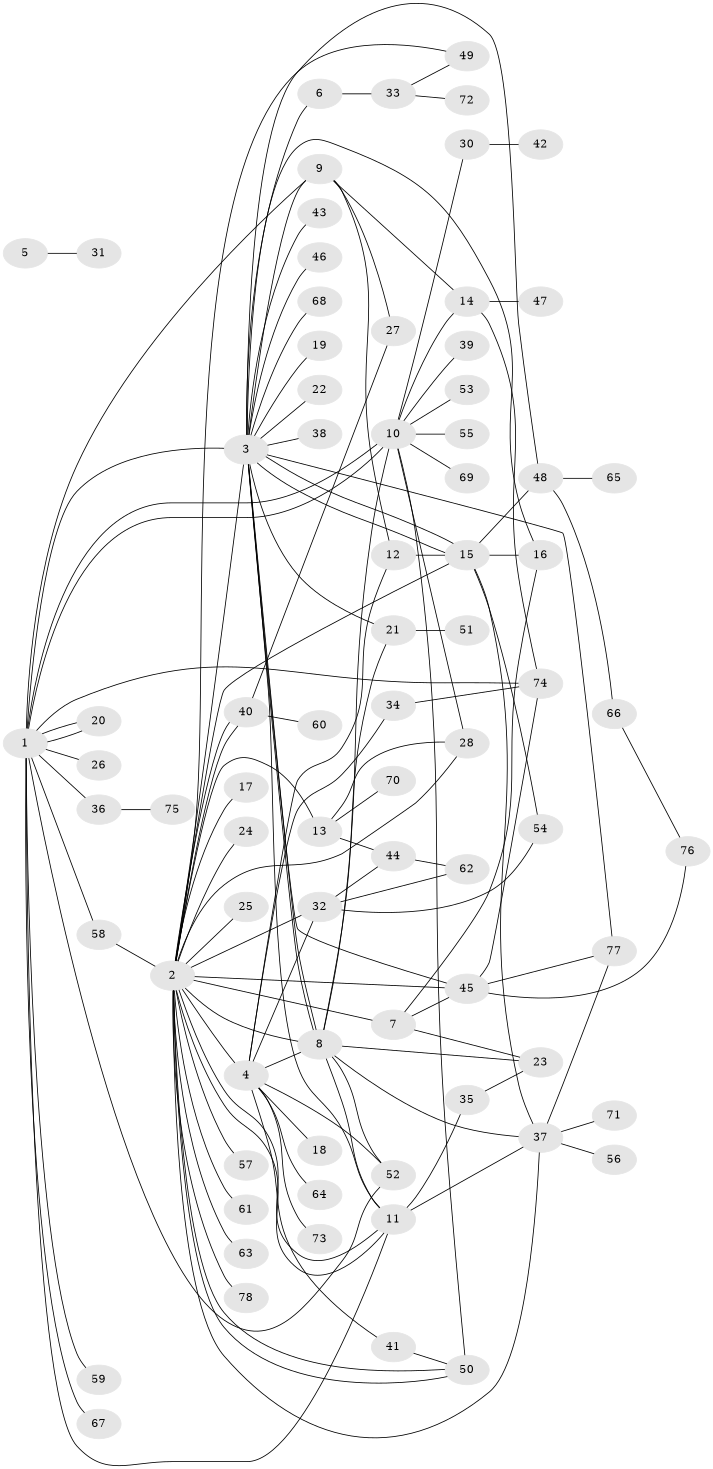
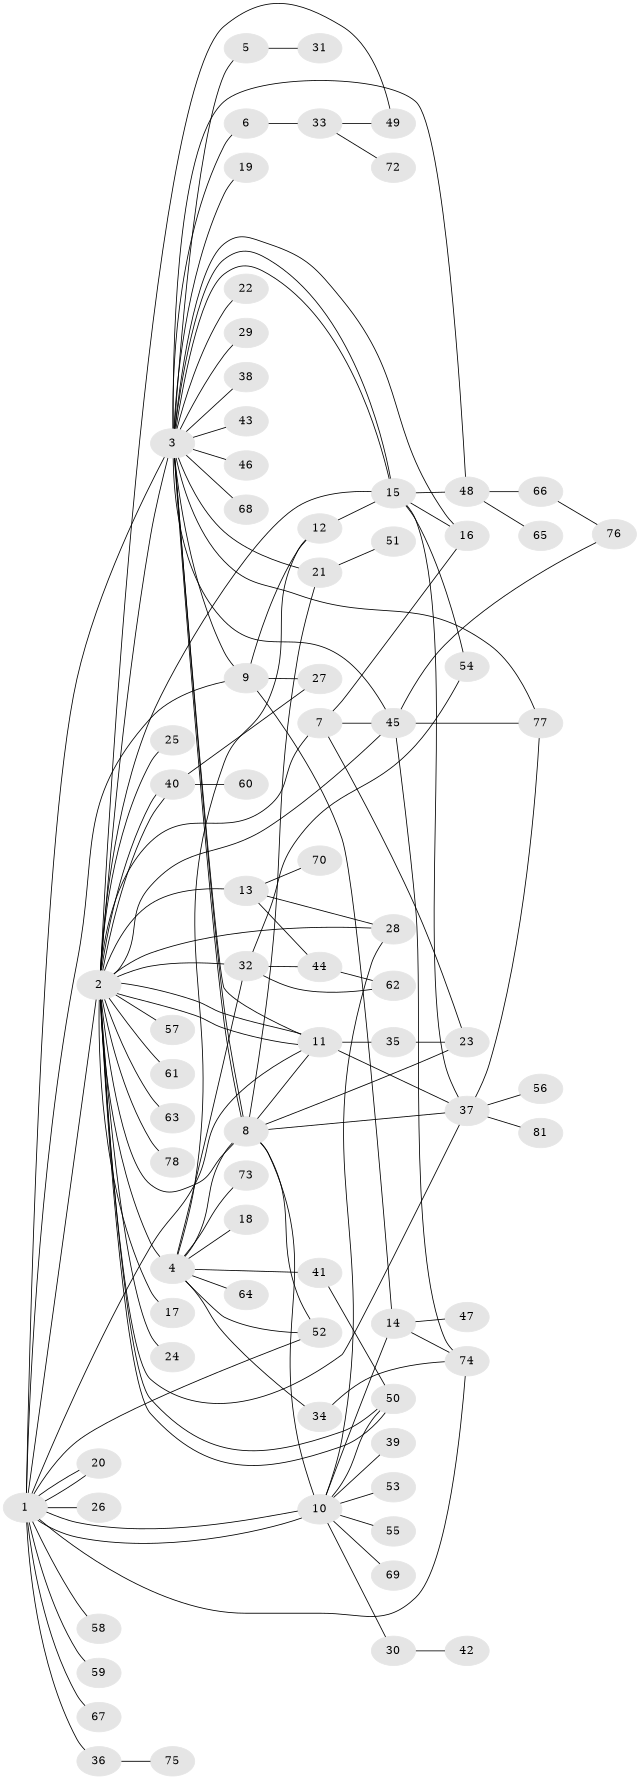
none -> (198, 195)
none -> (246, 333)
(136, 955) -> (62, 1246)
(614, 1116) -> (541, 1133)
